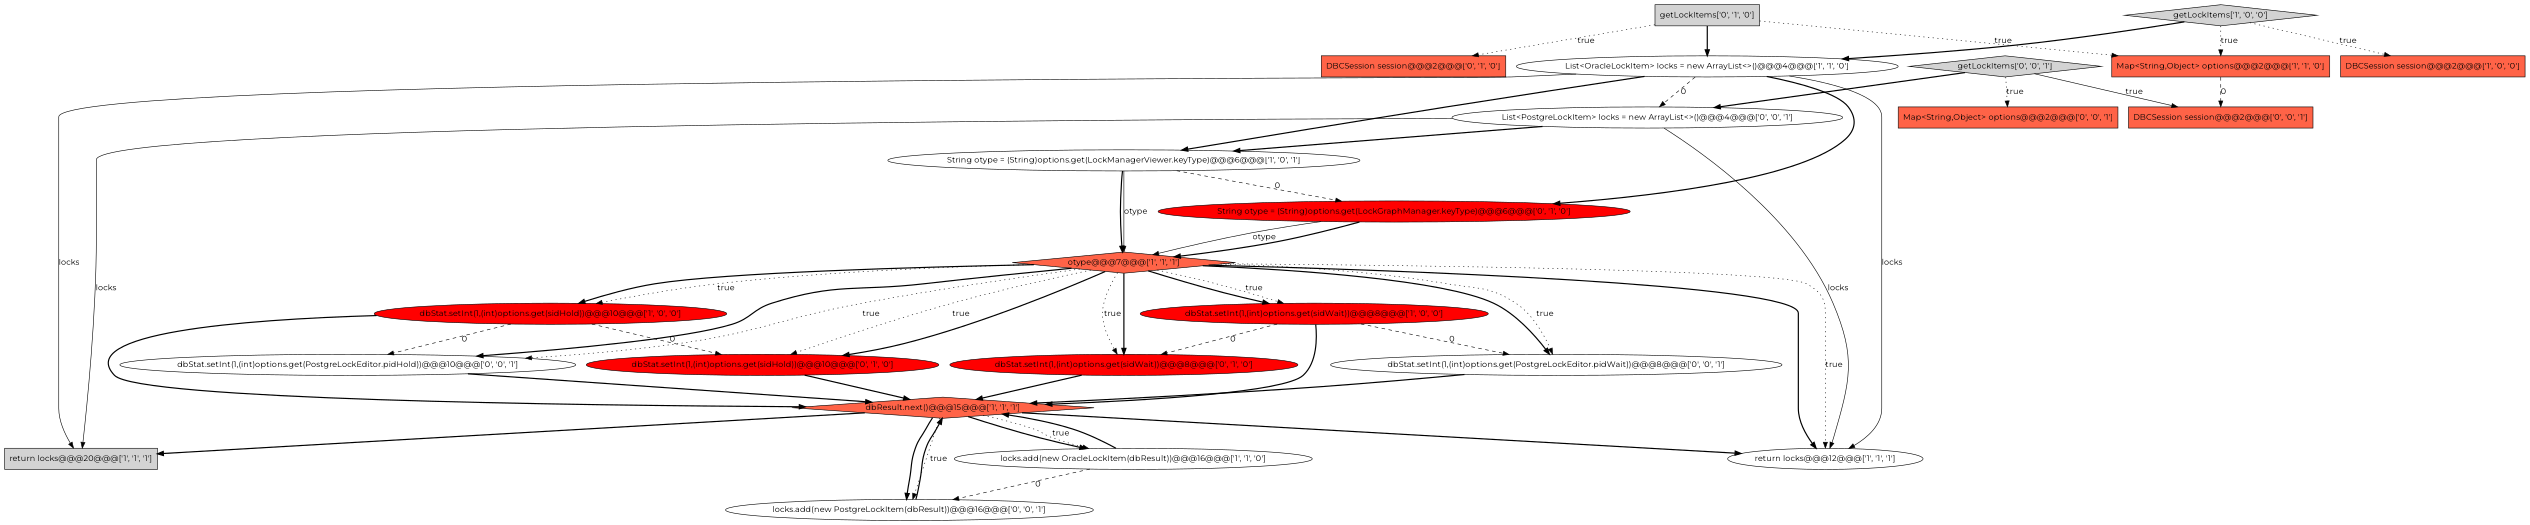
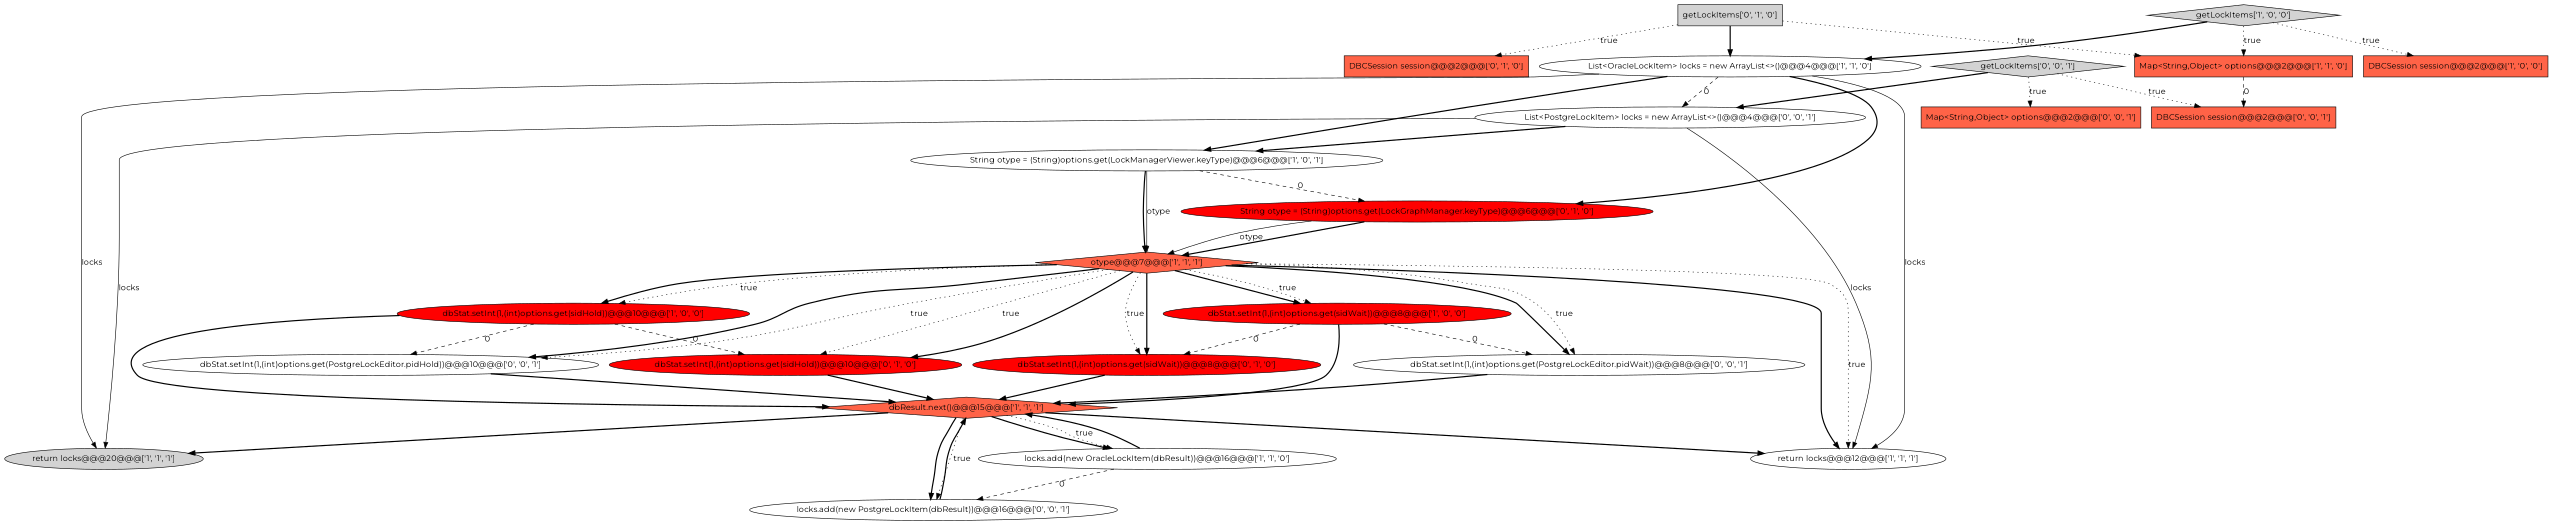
(2103, 90) -> (2126, 90)
(81, 459) -> (104, 459)
